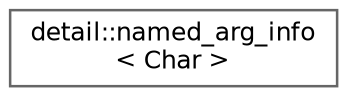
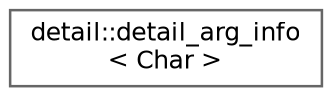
(174, 48) -> (166, 48)
